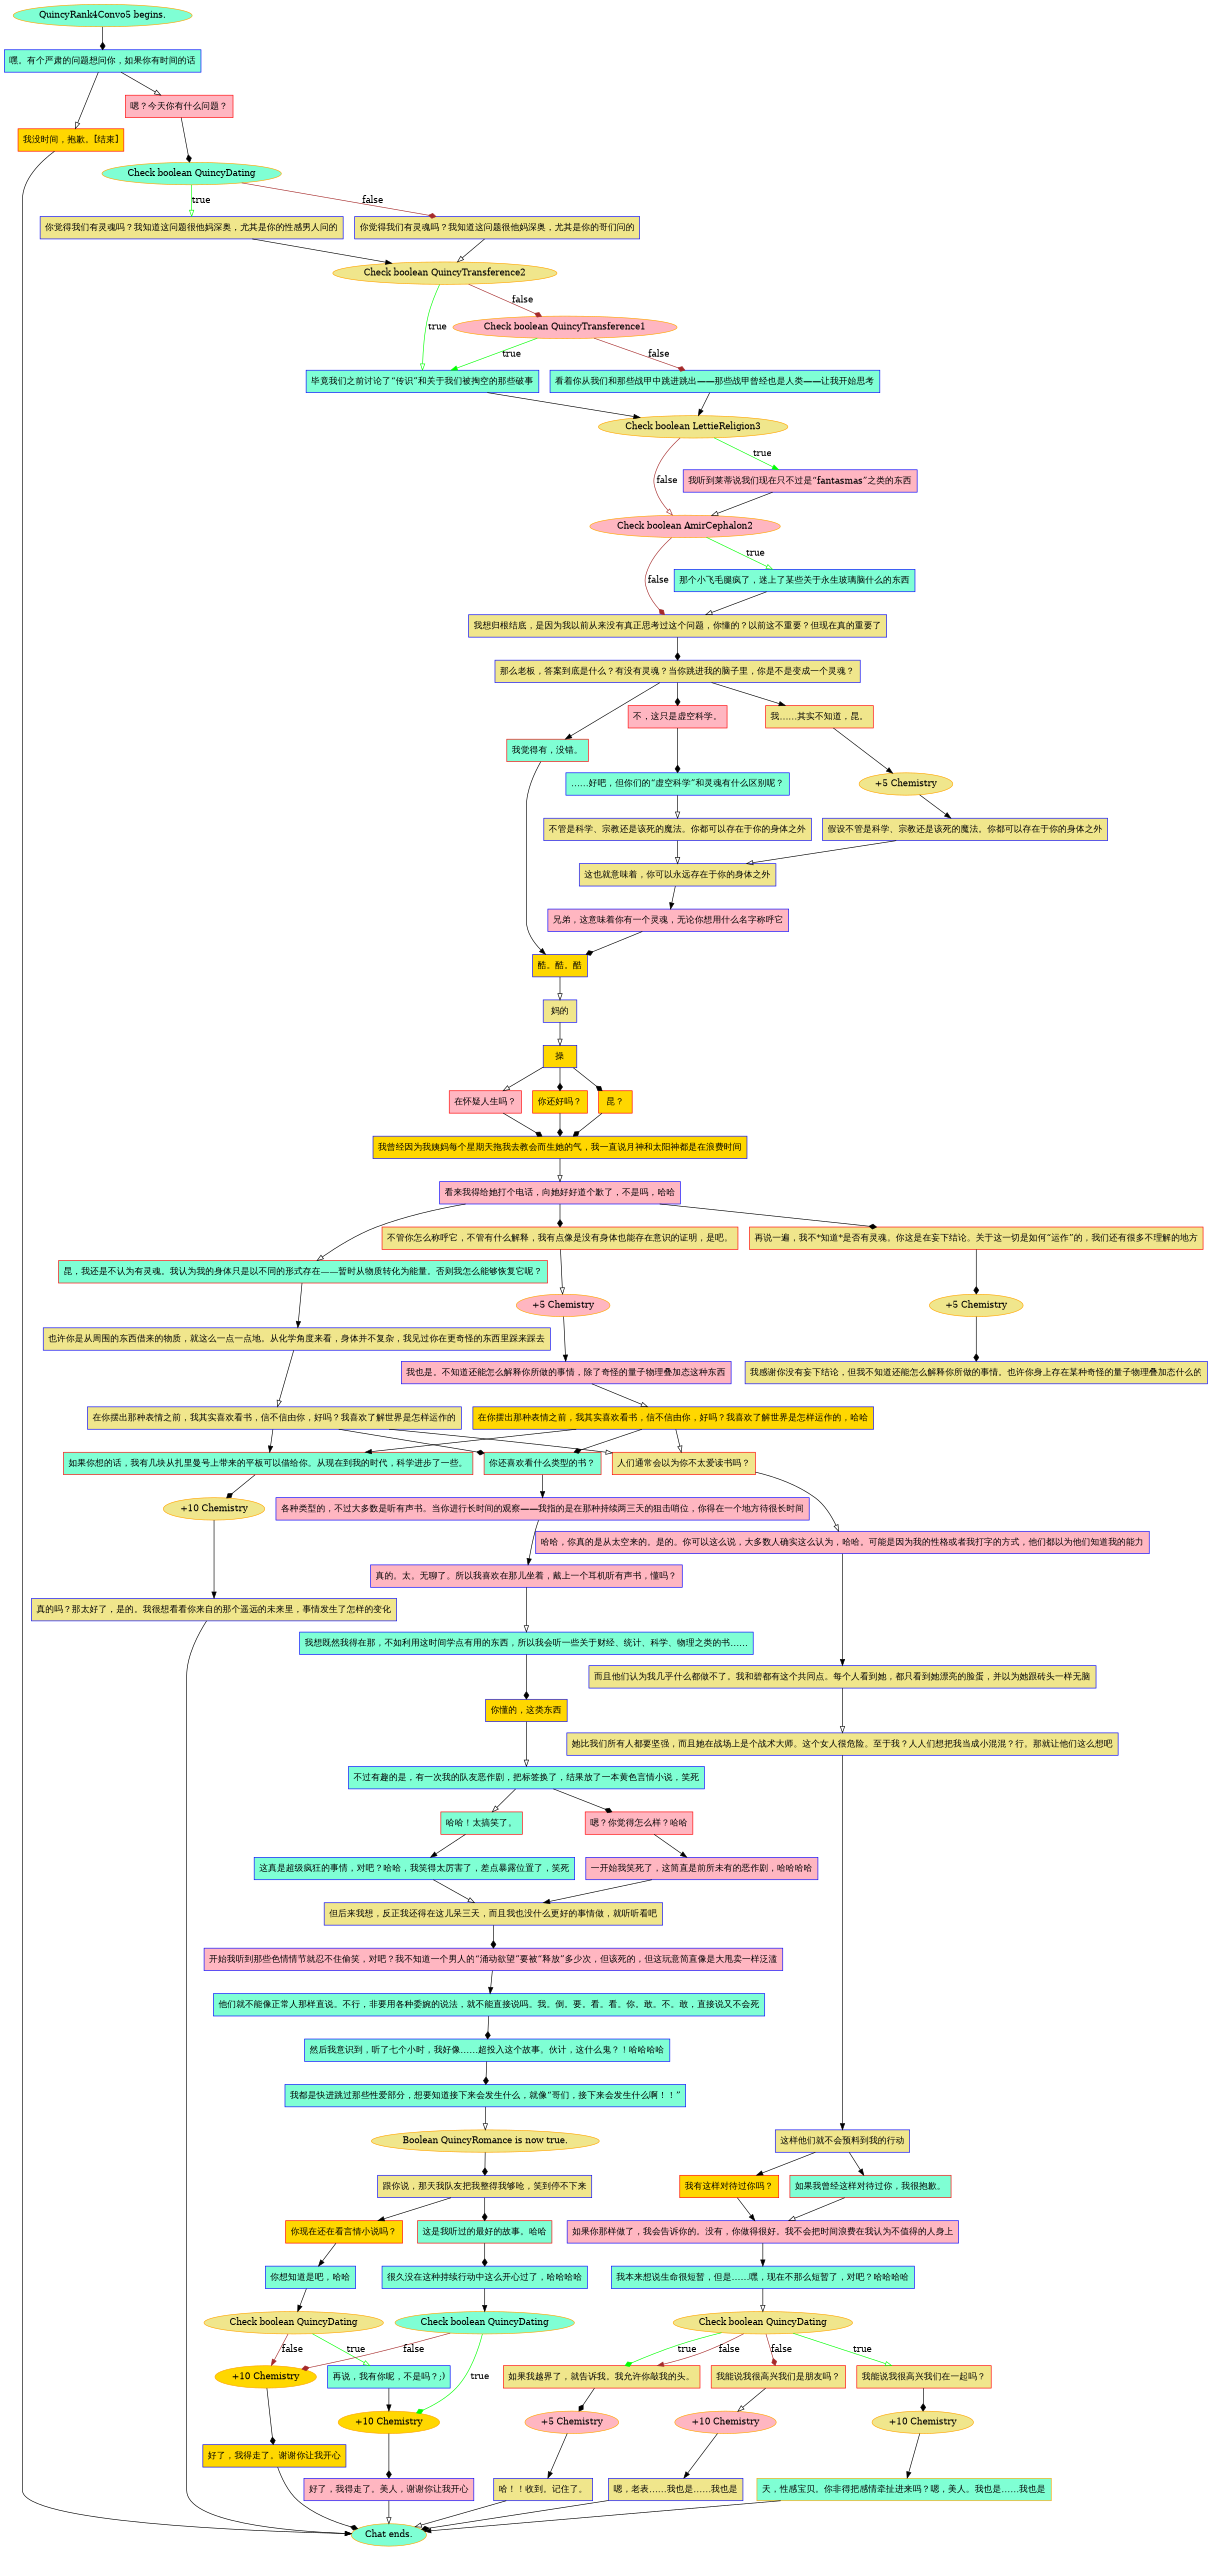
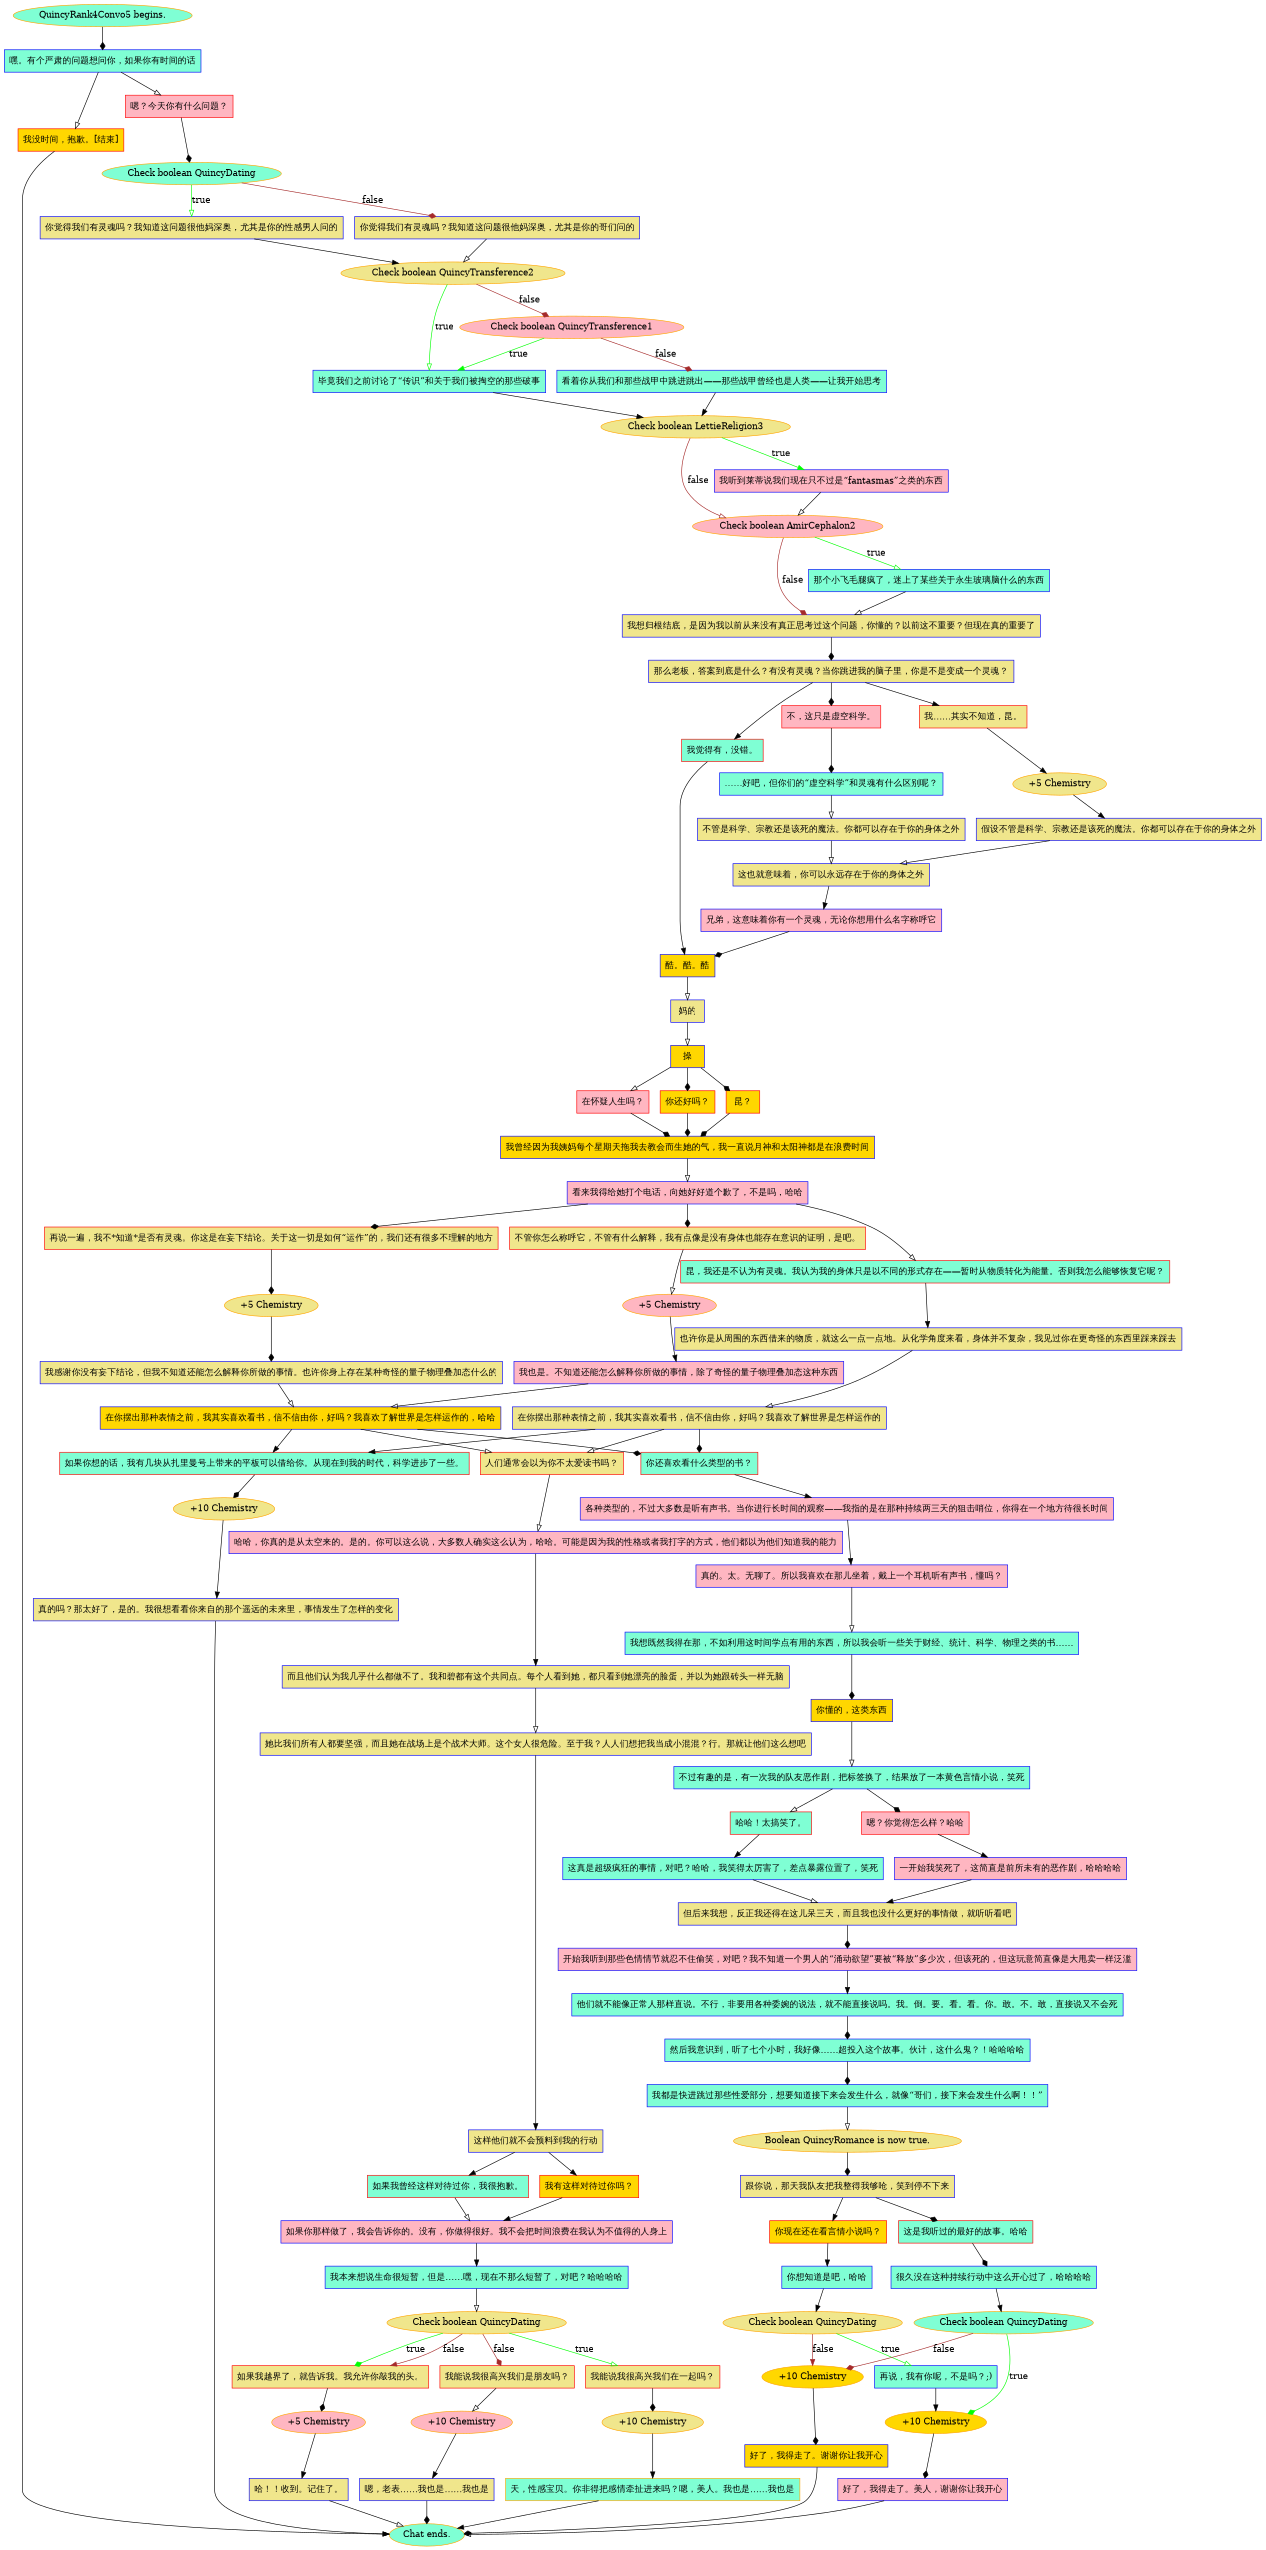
none -> (284, 1393)
